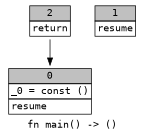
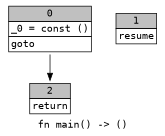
(50, 49) -> (50, 64)
(29, 106) -> (23, 44)
